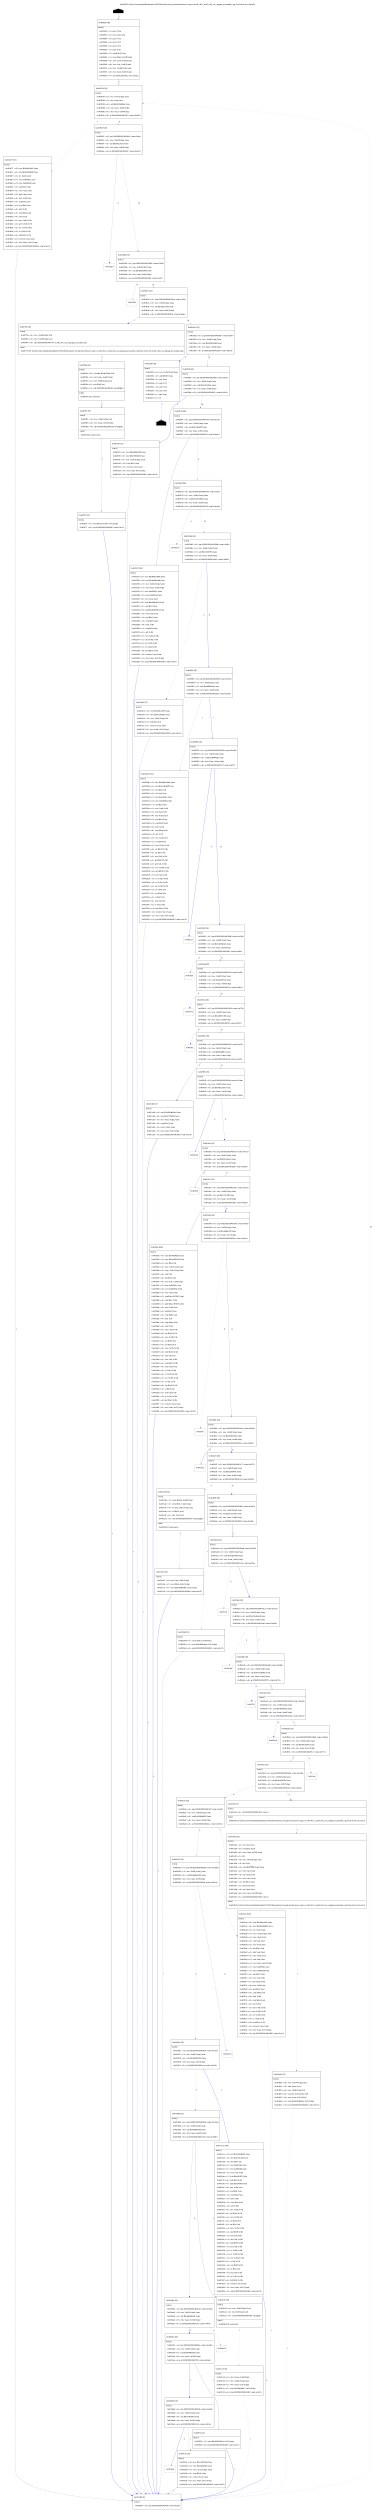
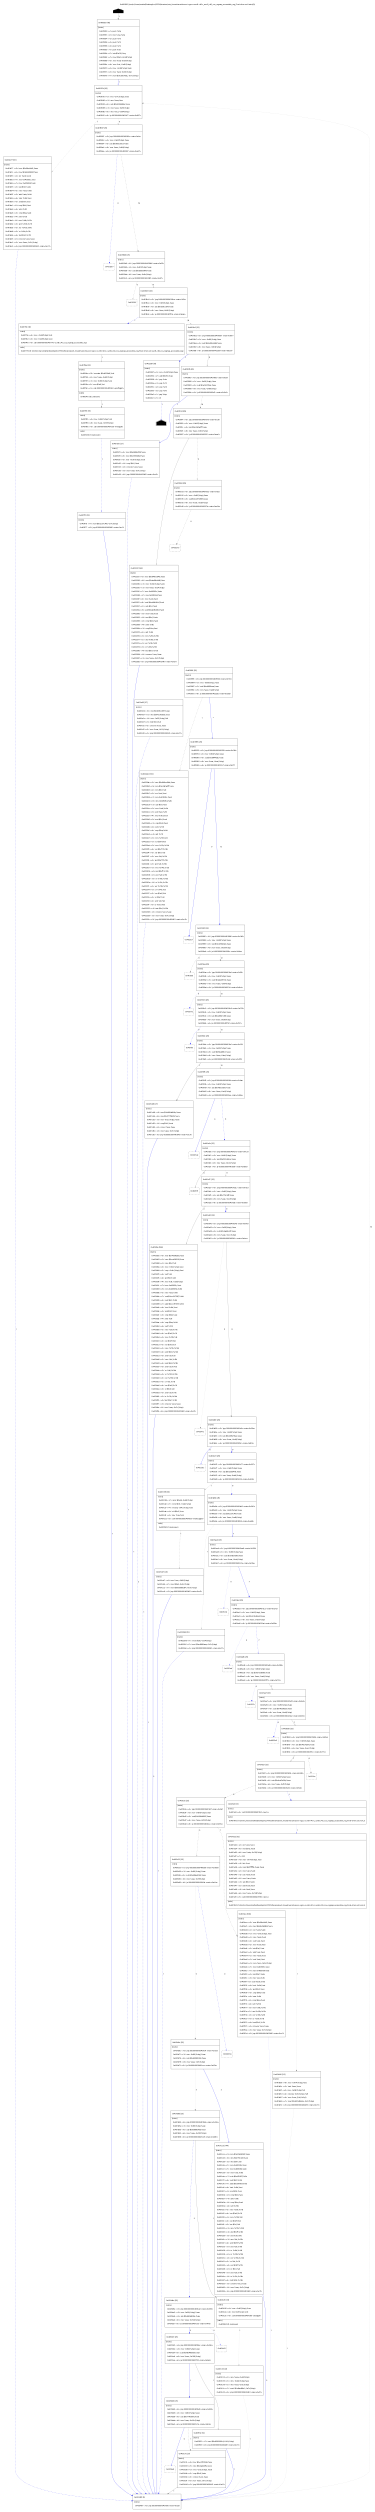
(207, 548) -> none
